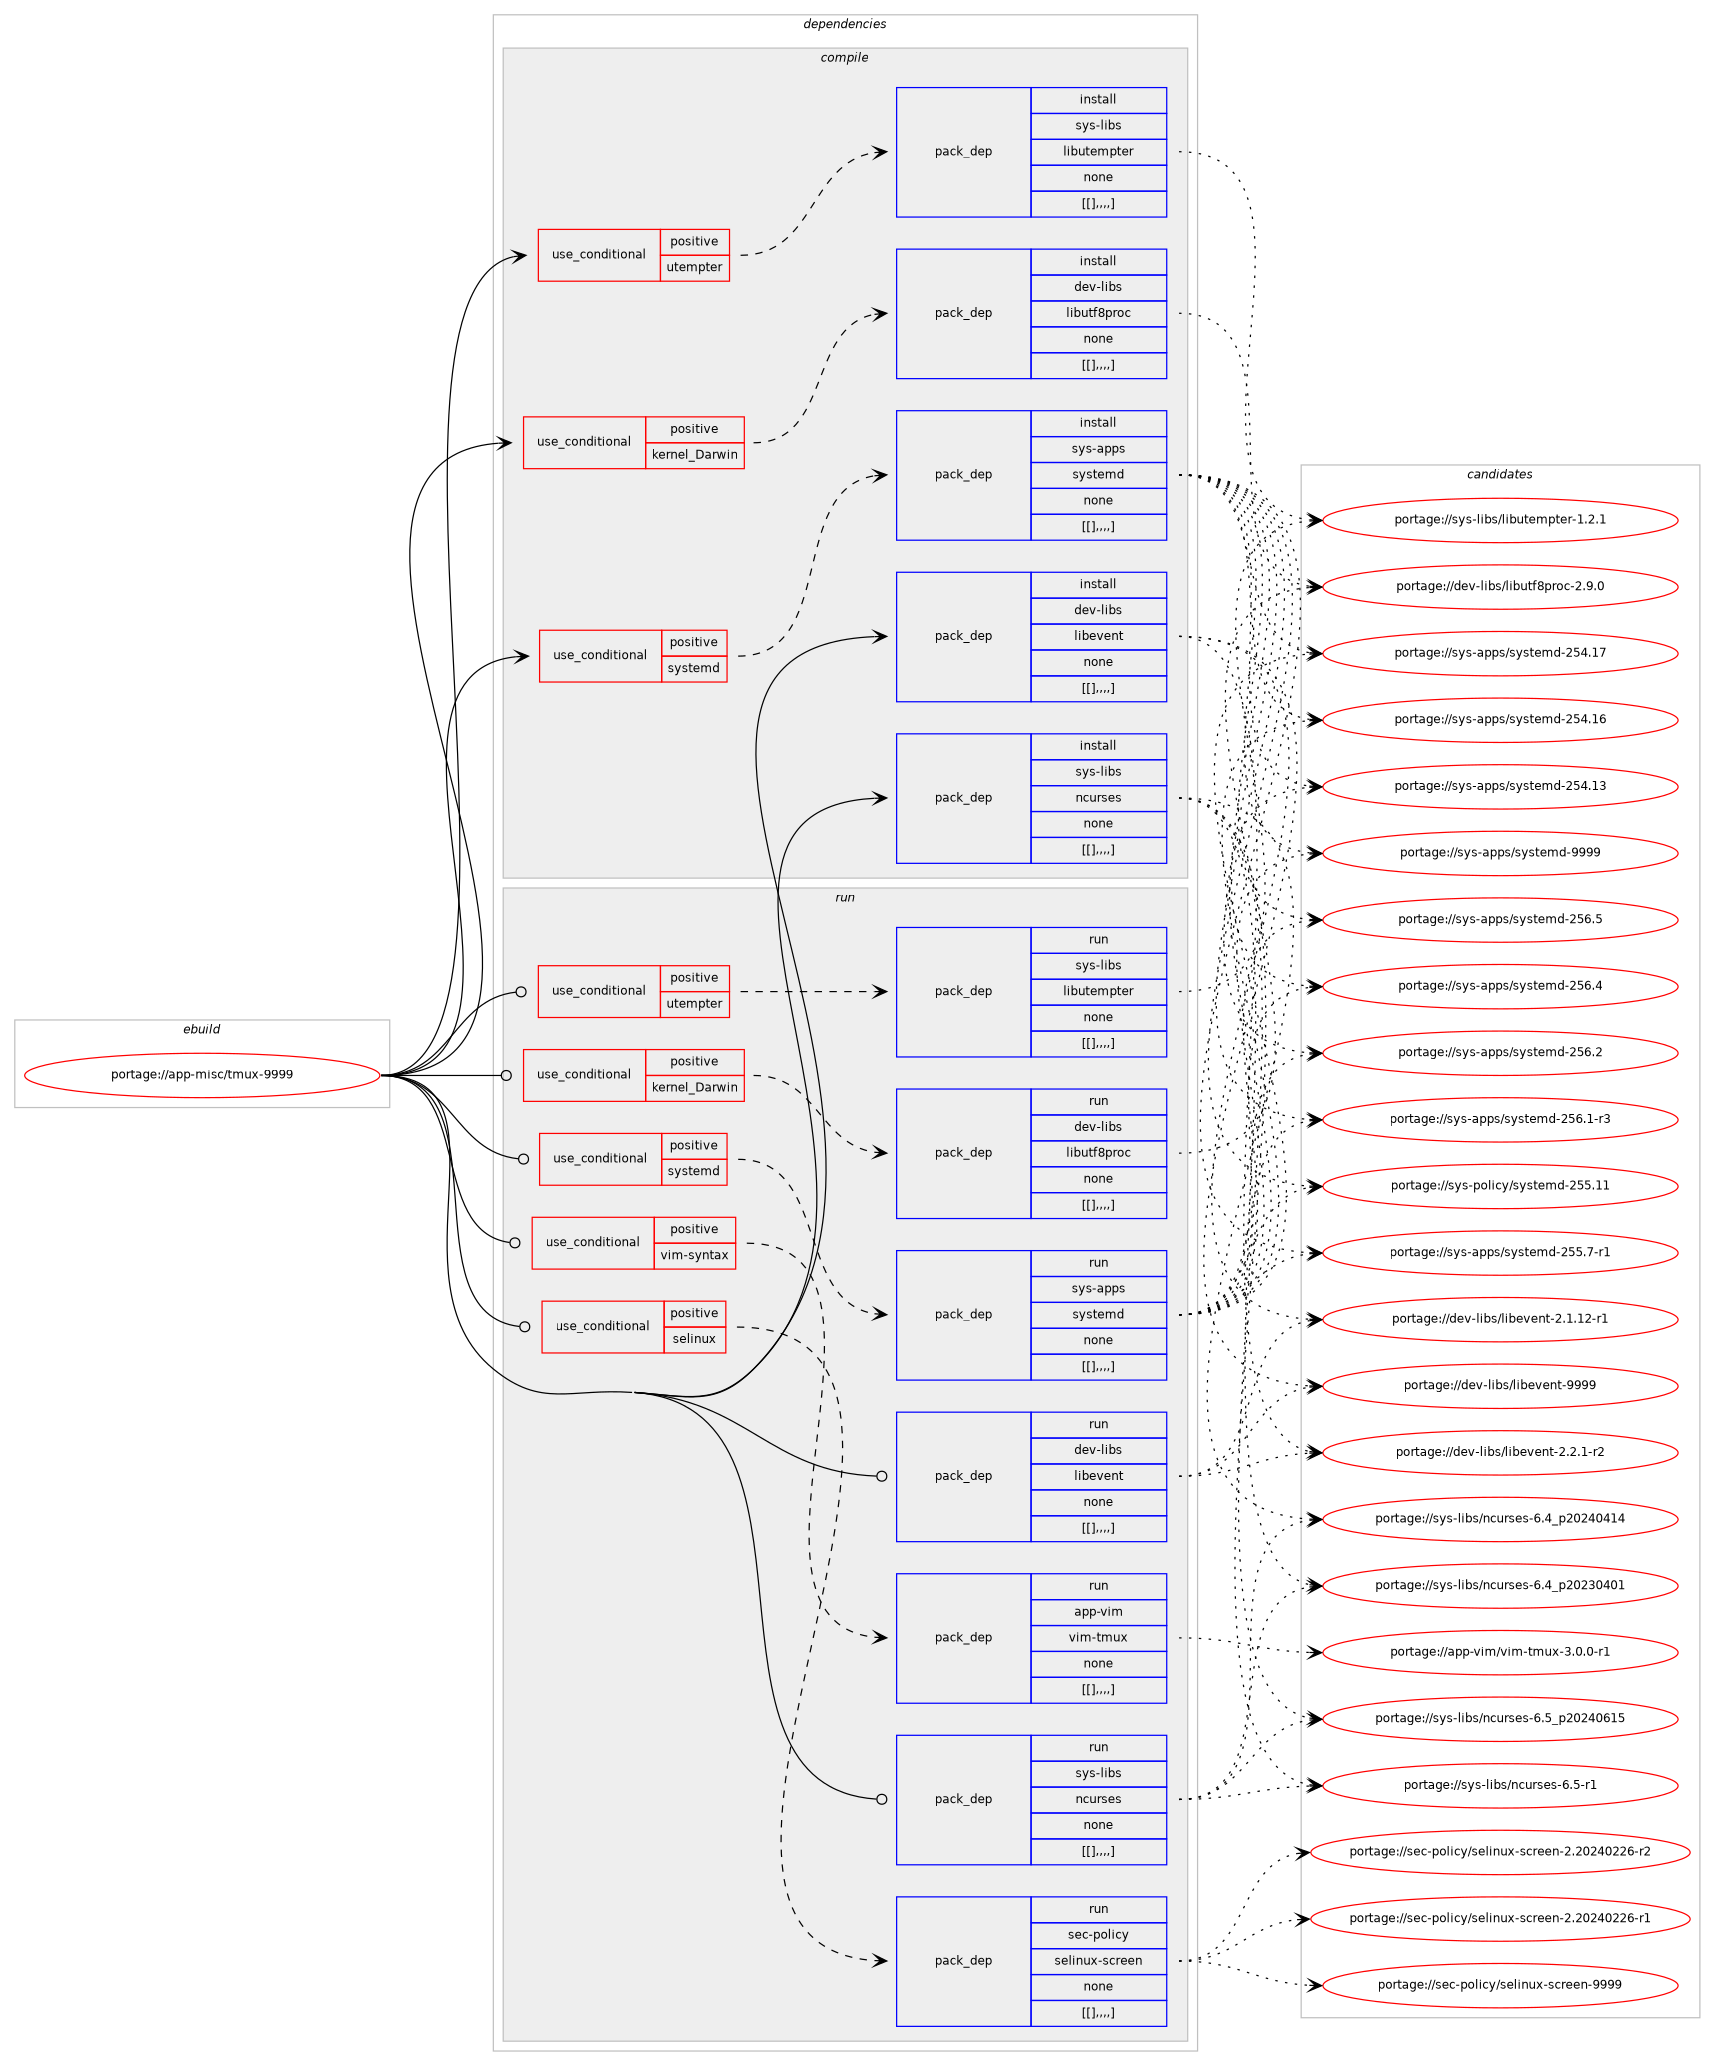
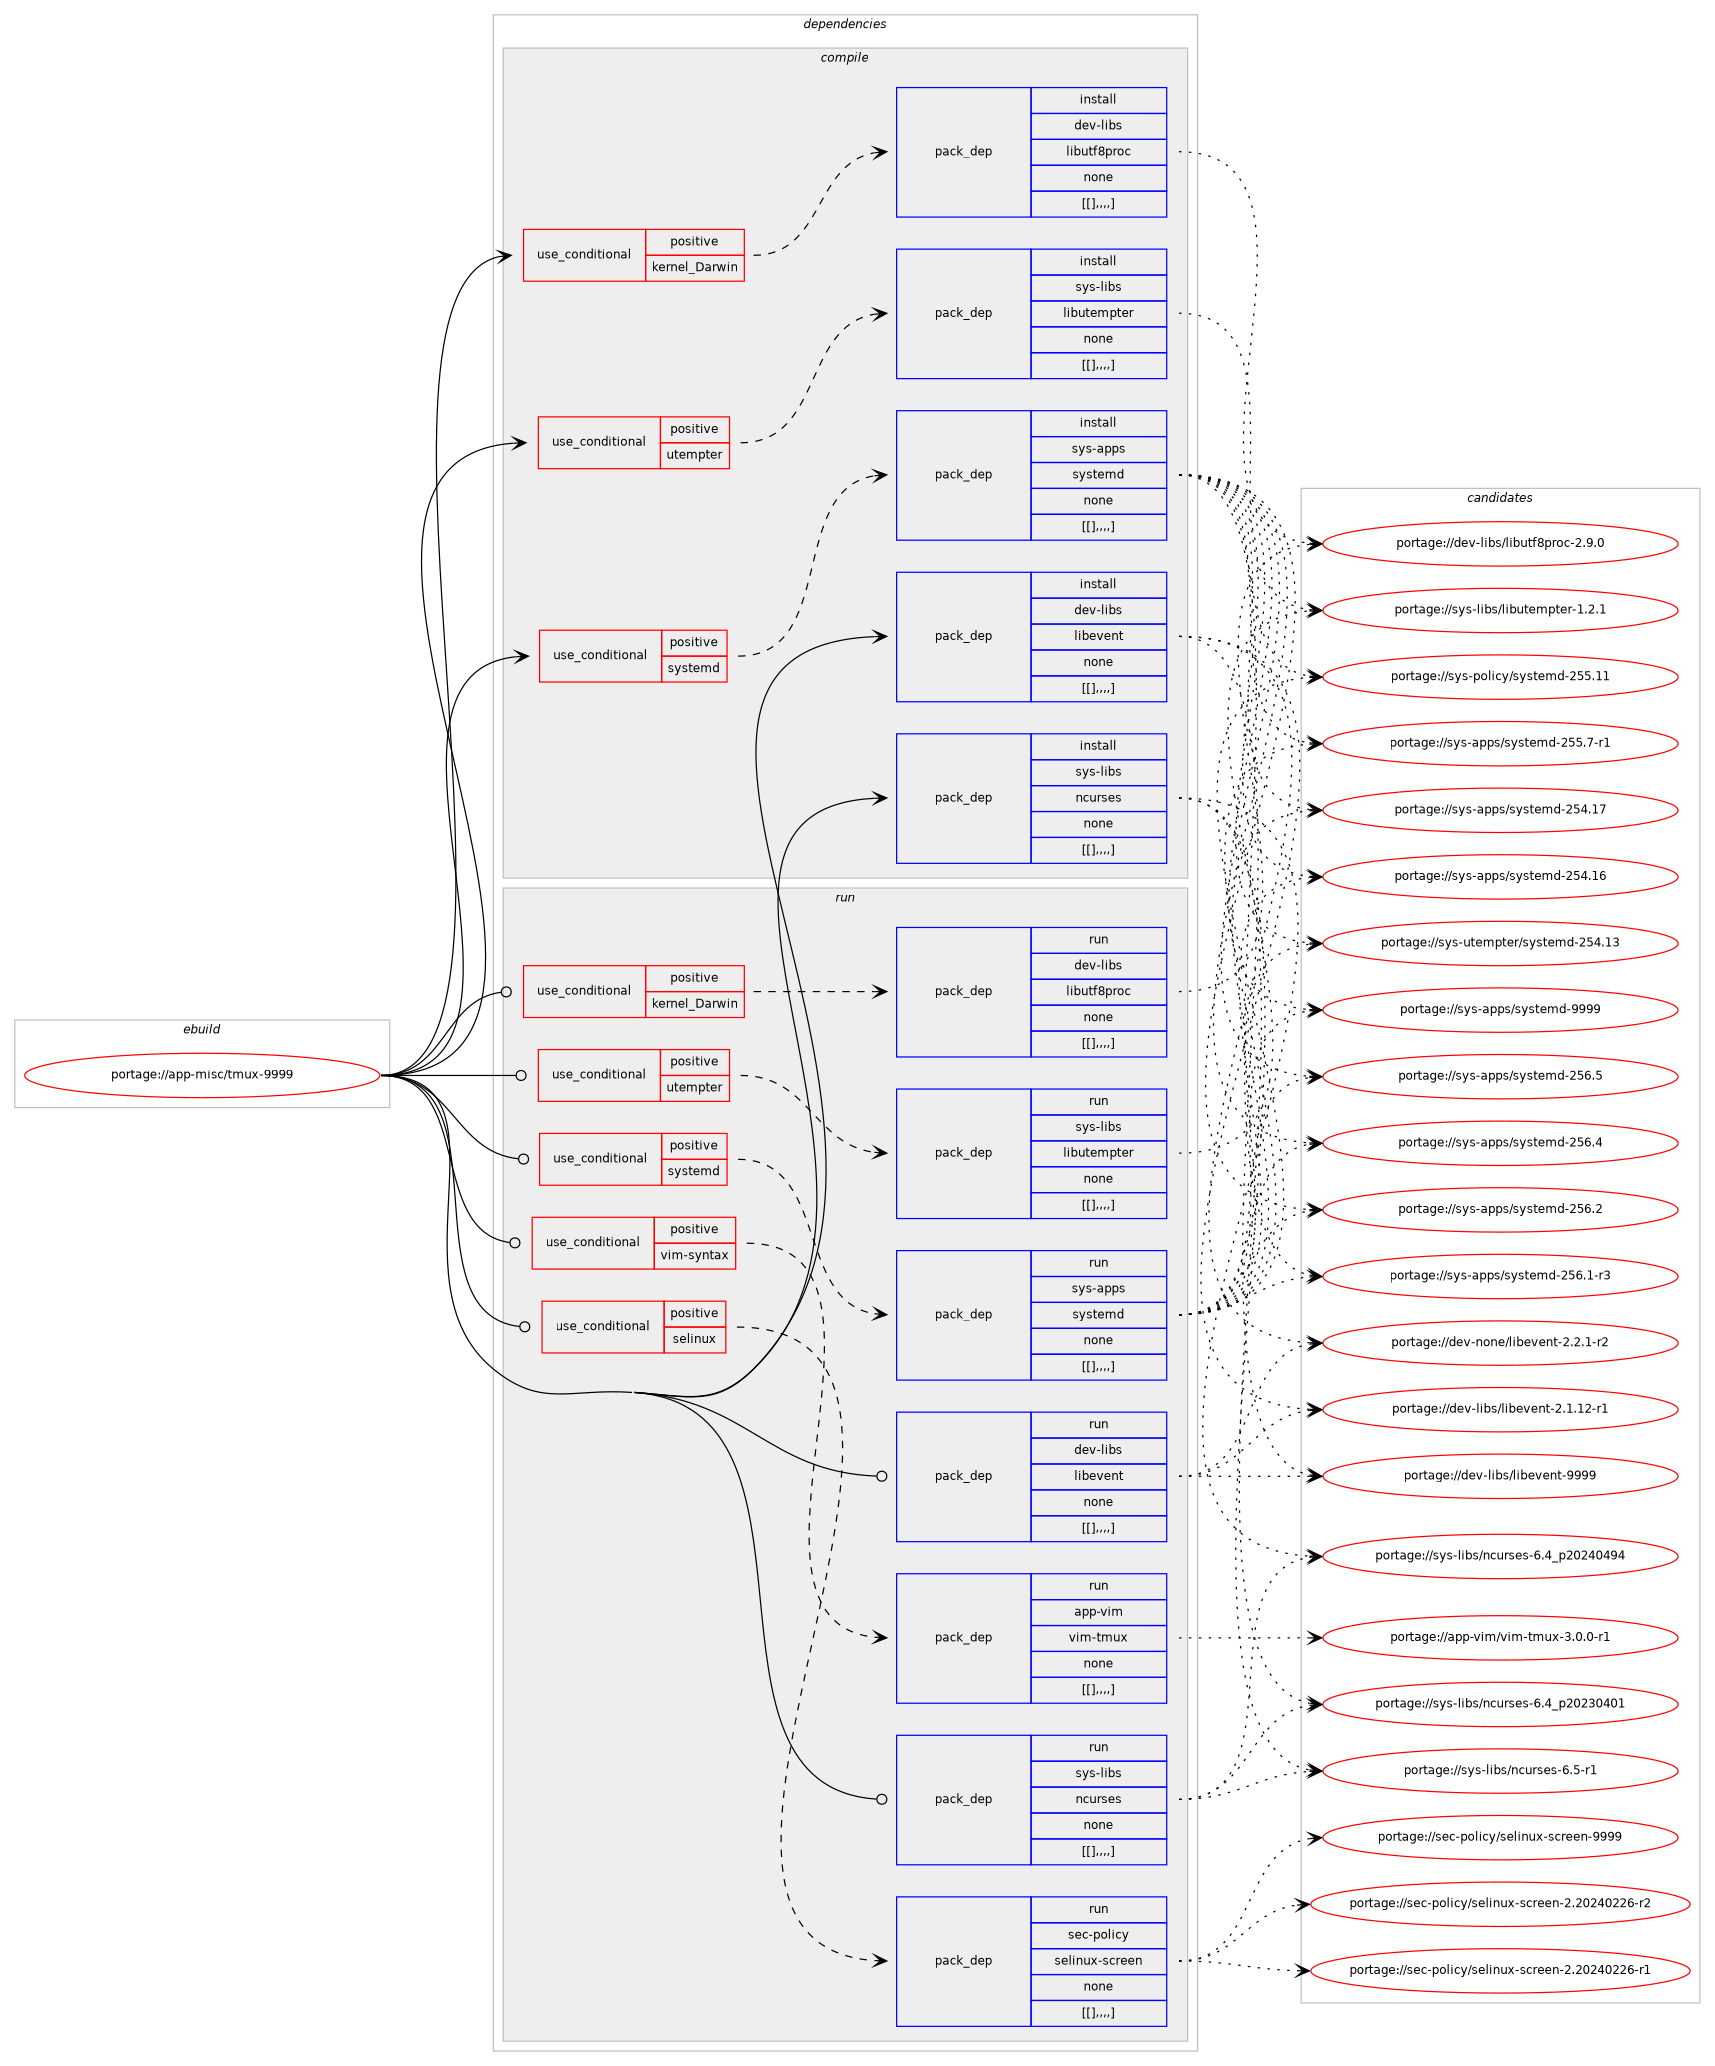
(1500, 787) -> (1500, 944)
(1500, 1453) -> (1500, 1343)
(1500, 1519) -> (1500, 1556)
(1500, 1719) -> none
